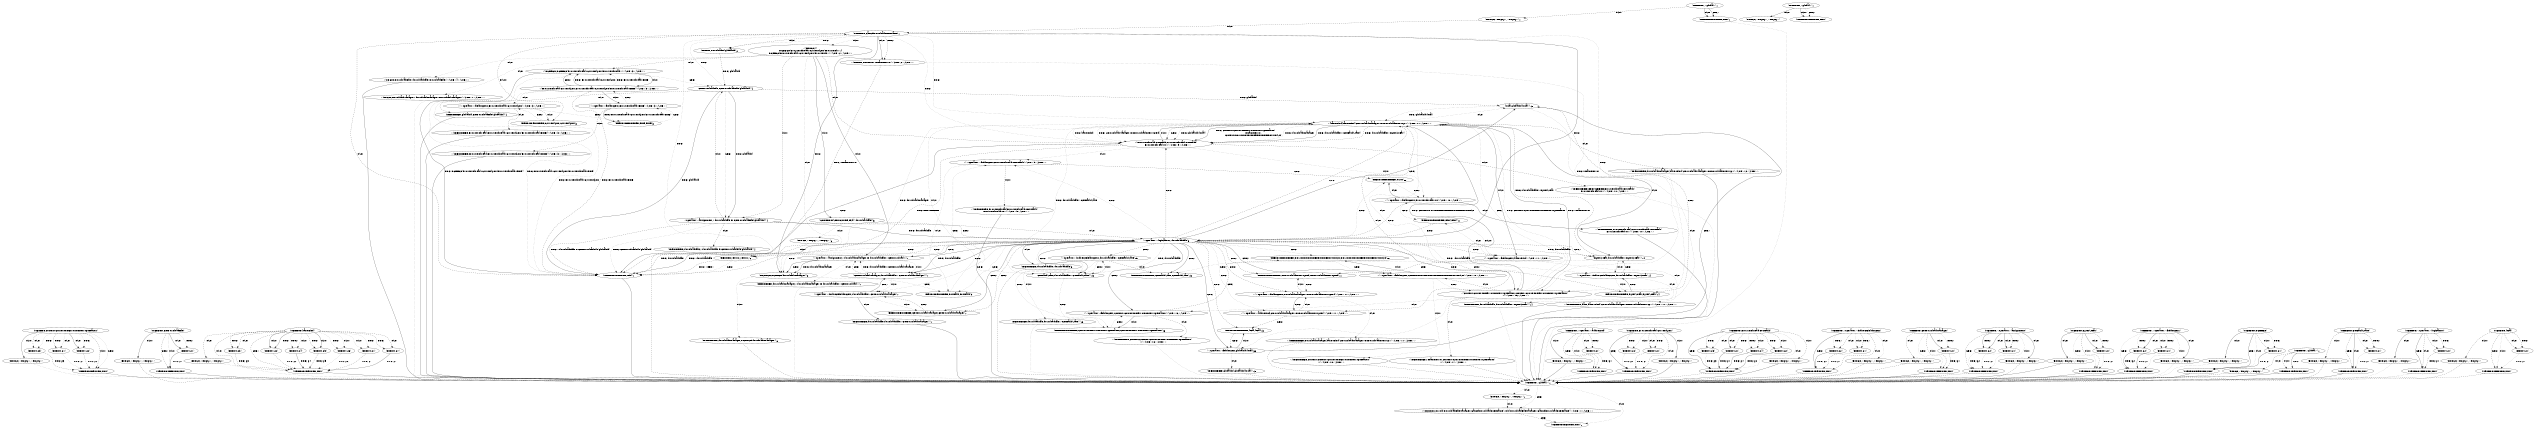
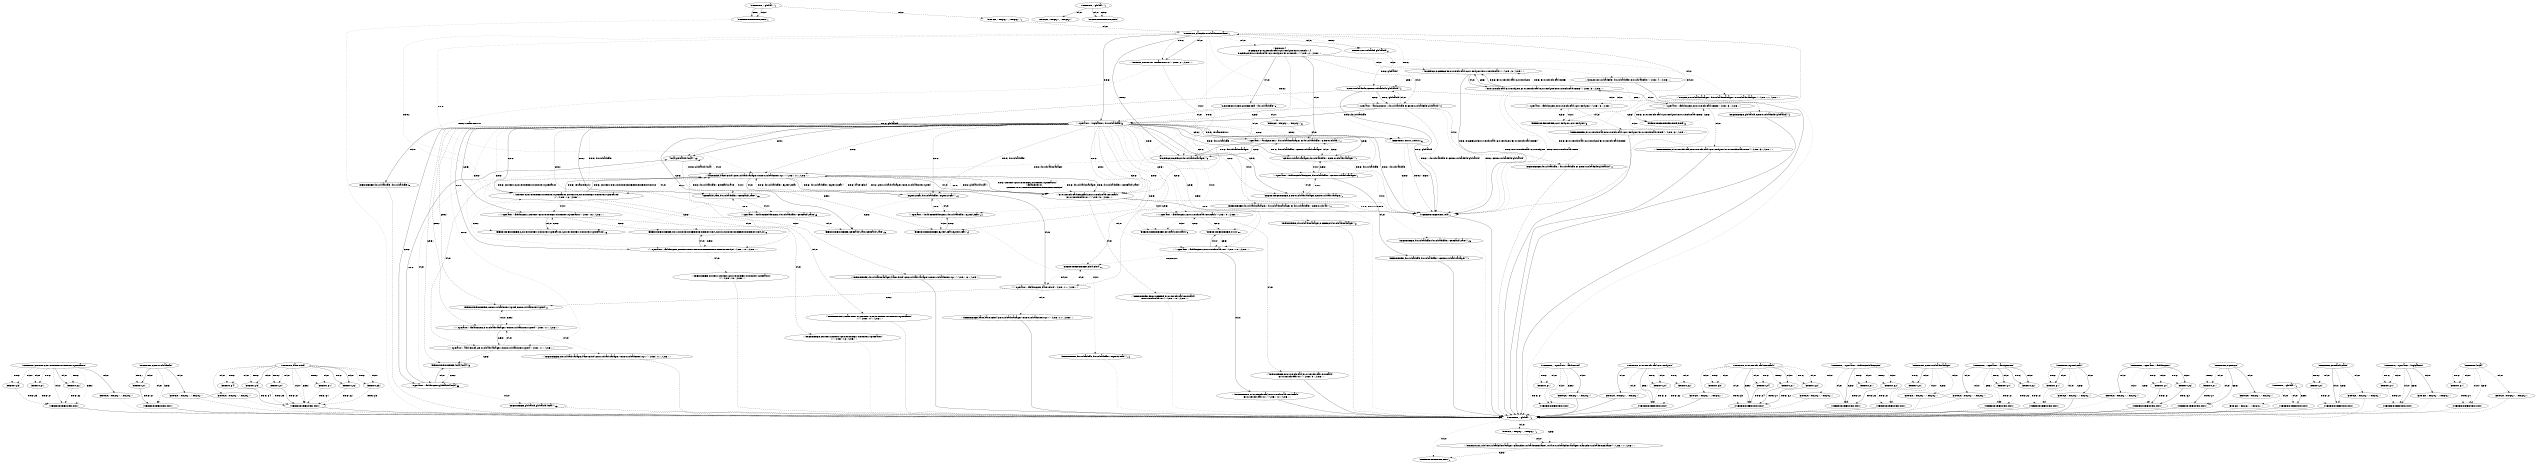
(1405, 210) -> (1172, 258)
(1353, 238) -> (1148, 198)
(1459, 258) -> (1101, 167)
(1037, 270) -> (1377, 192)
(344, 351) -> none
